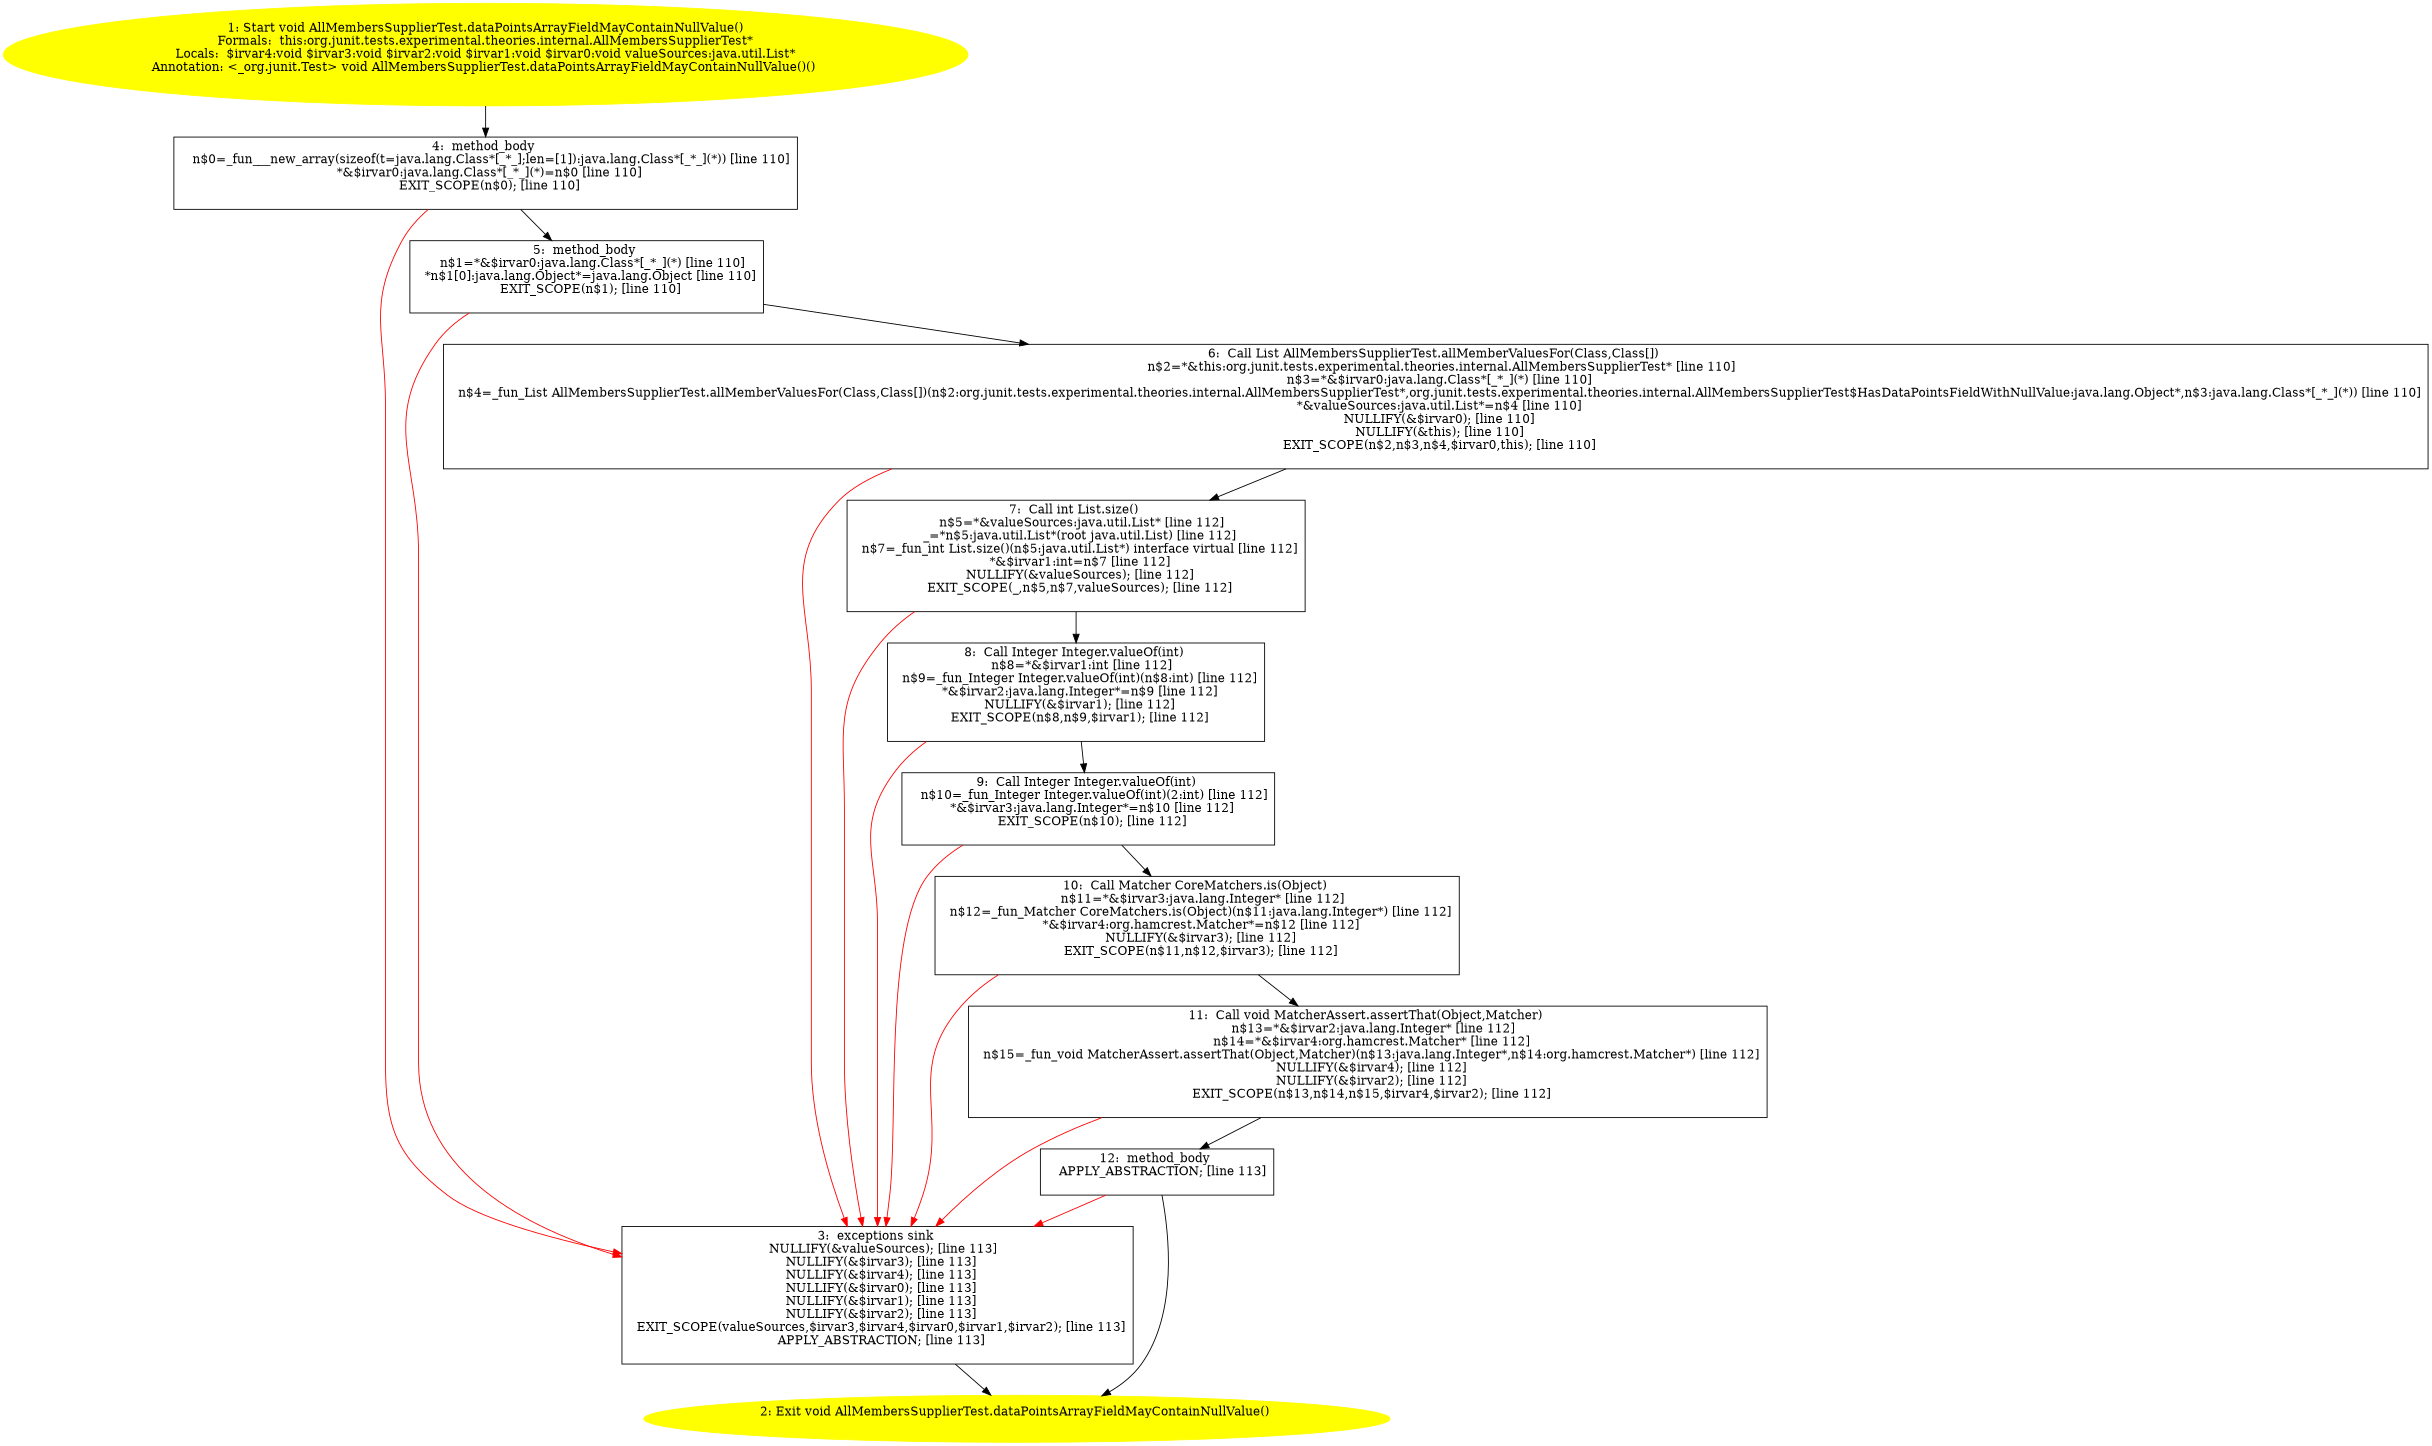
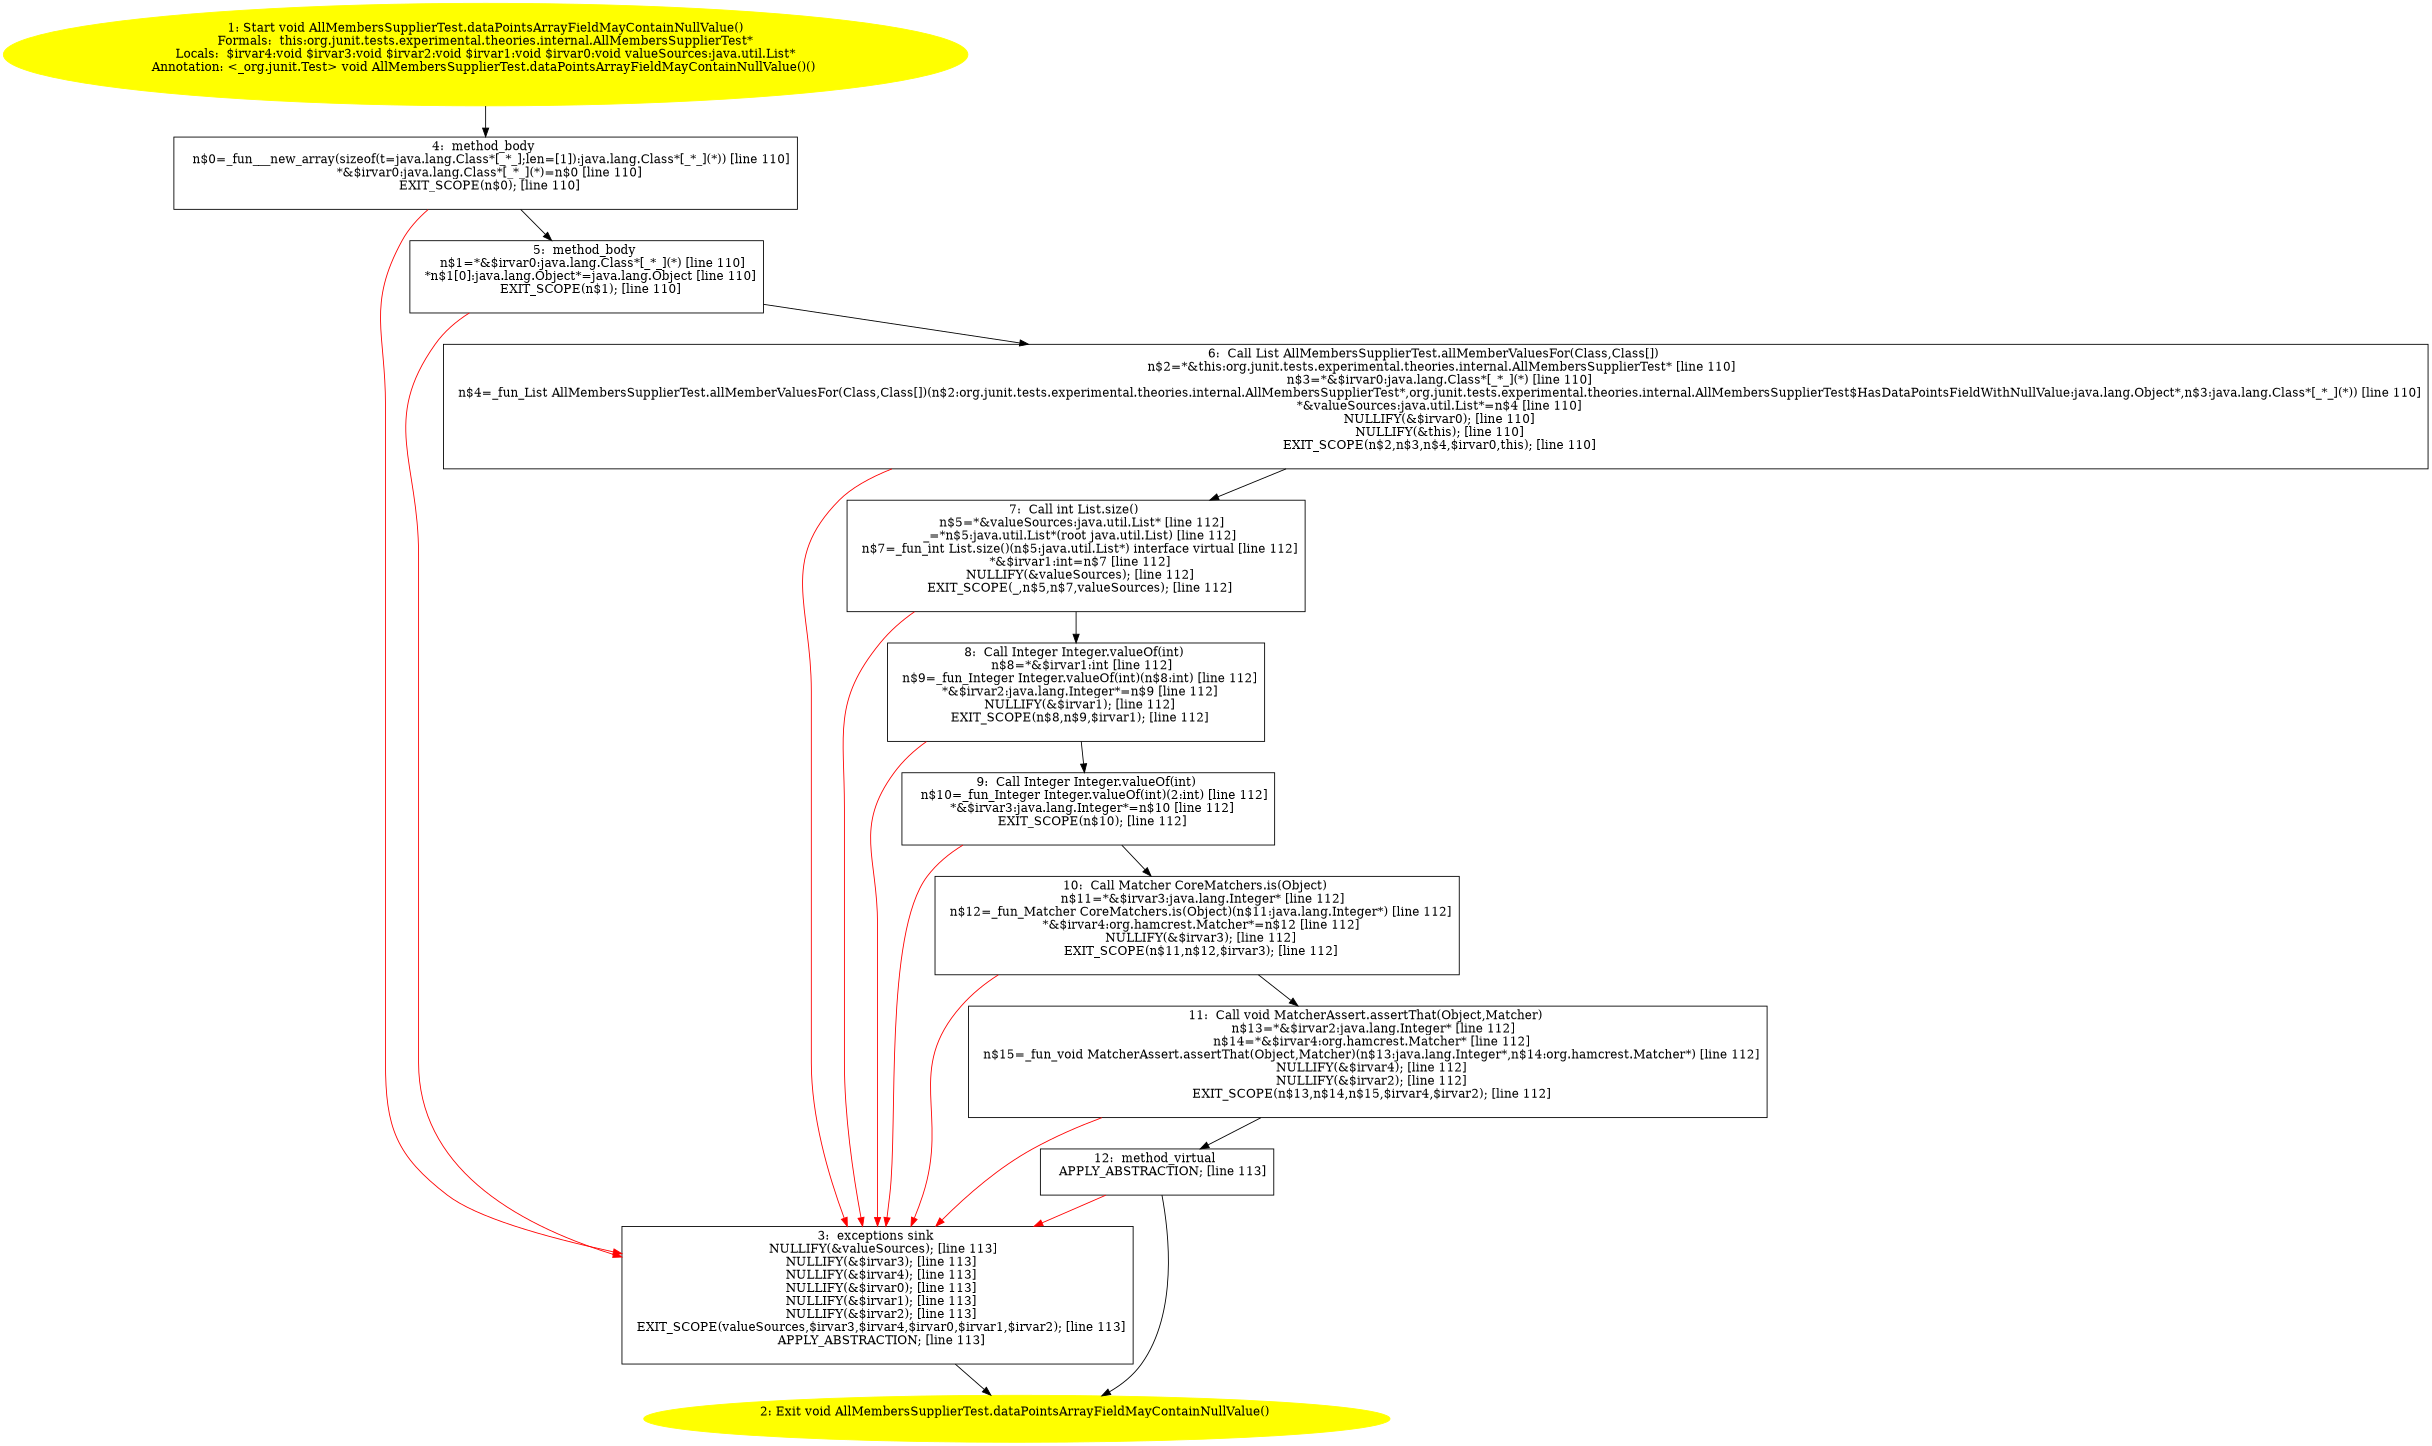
(1157, 1172) -> (1157, 1172)
